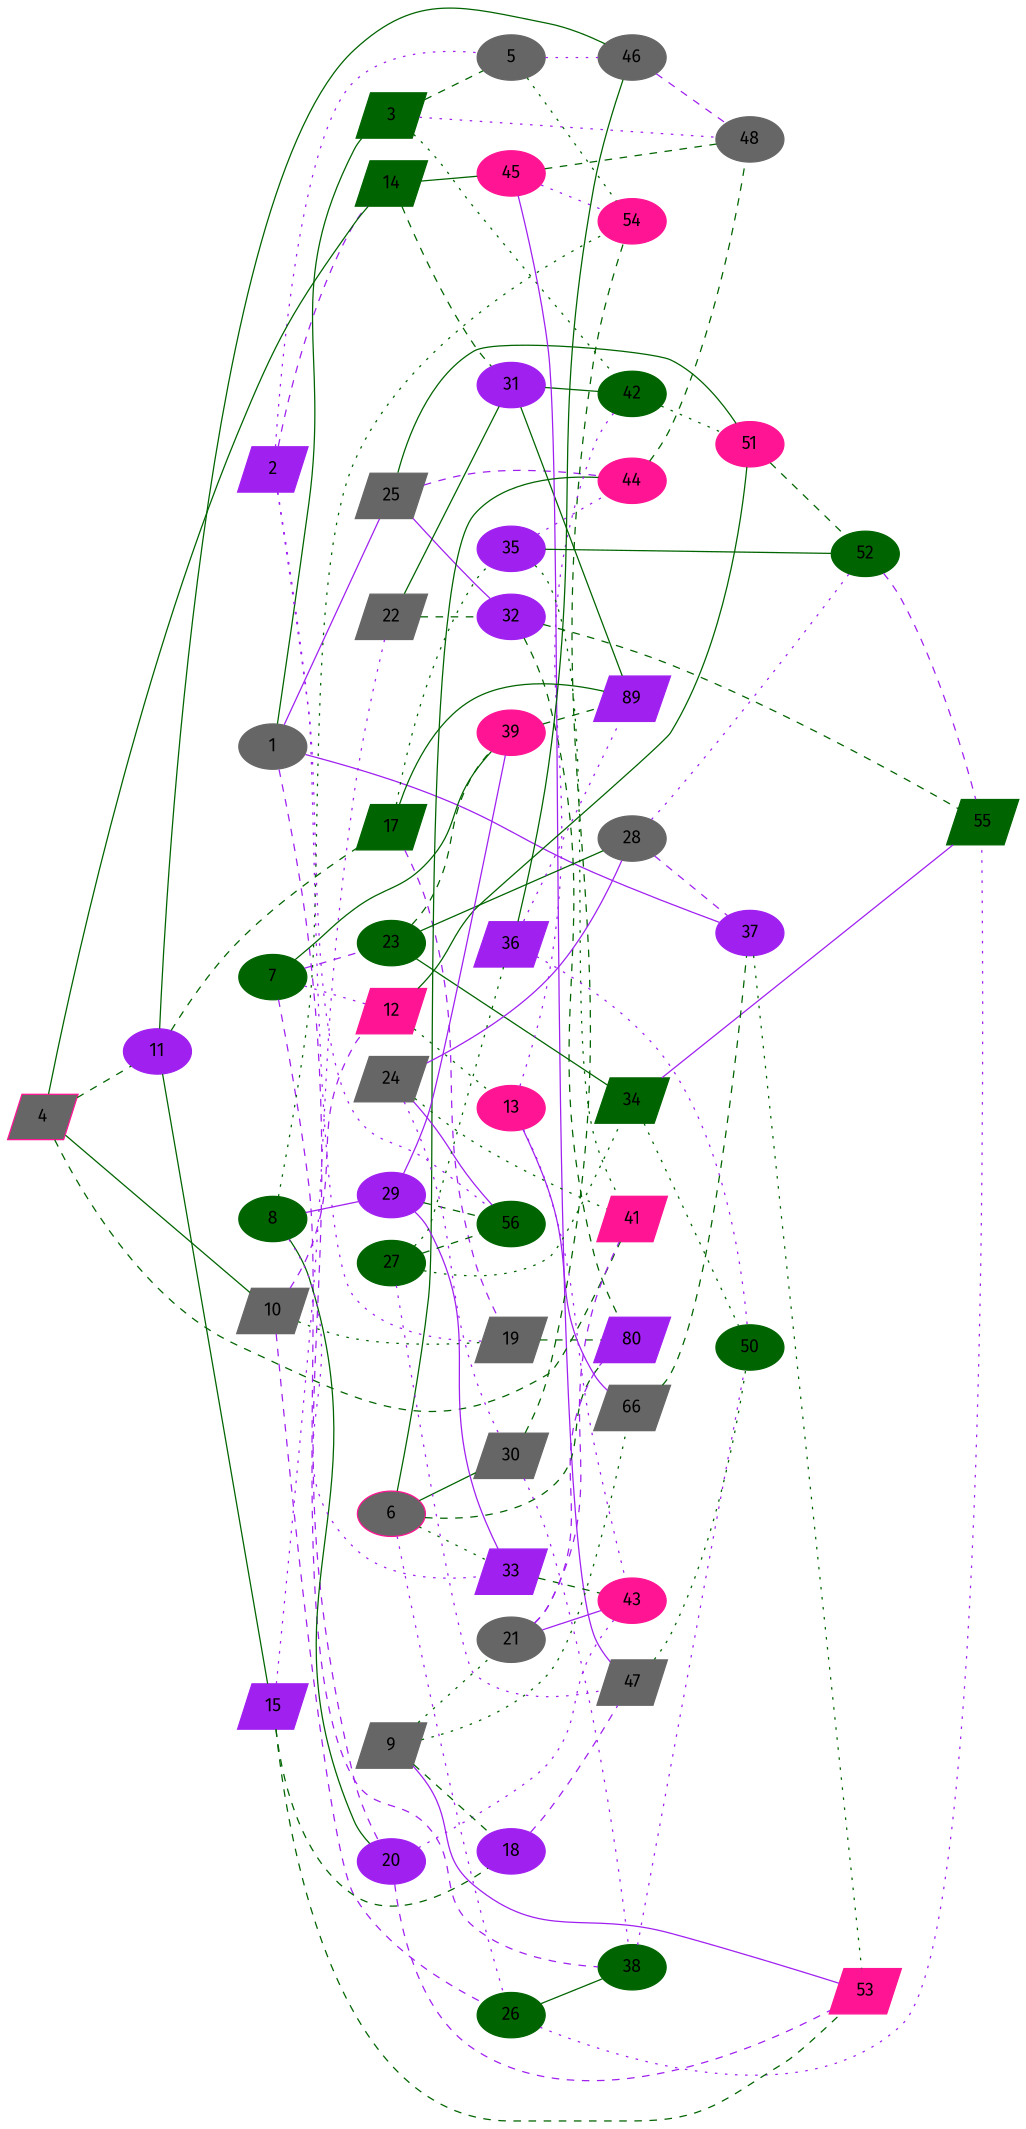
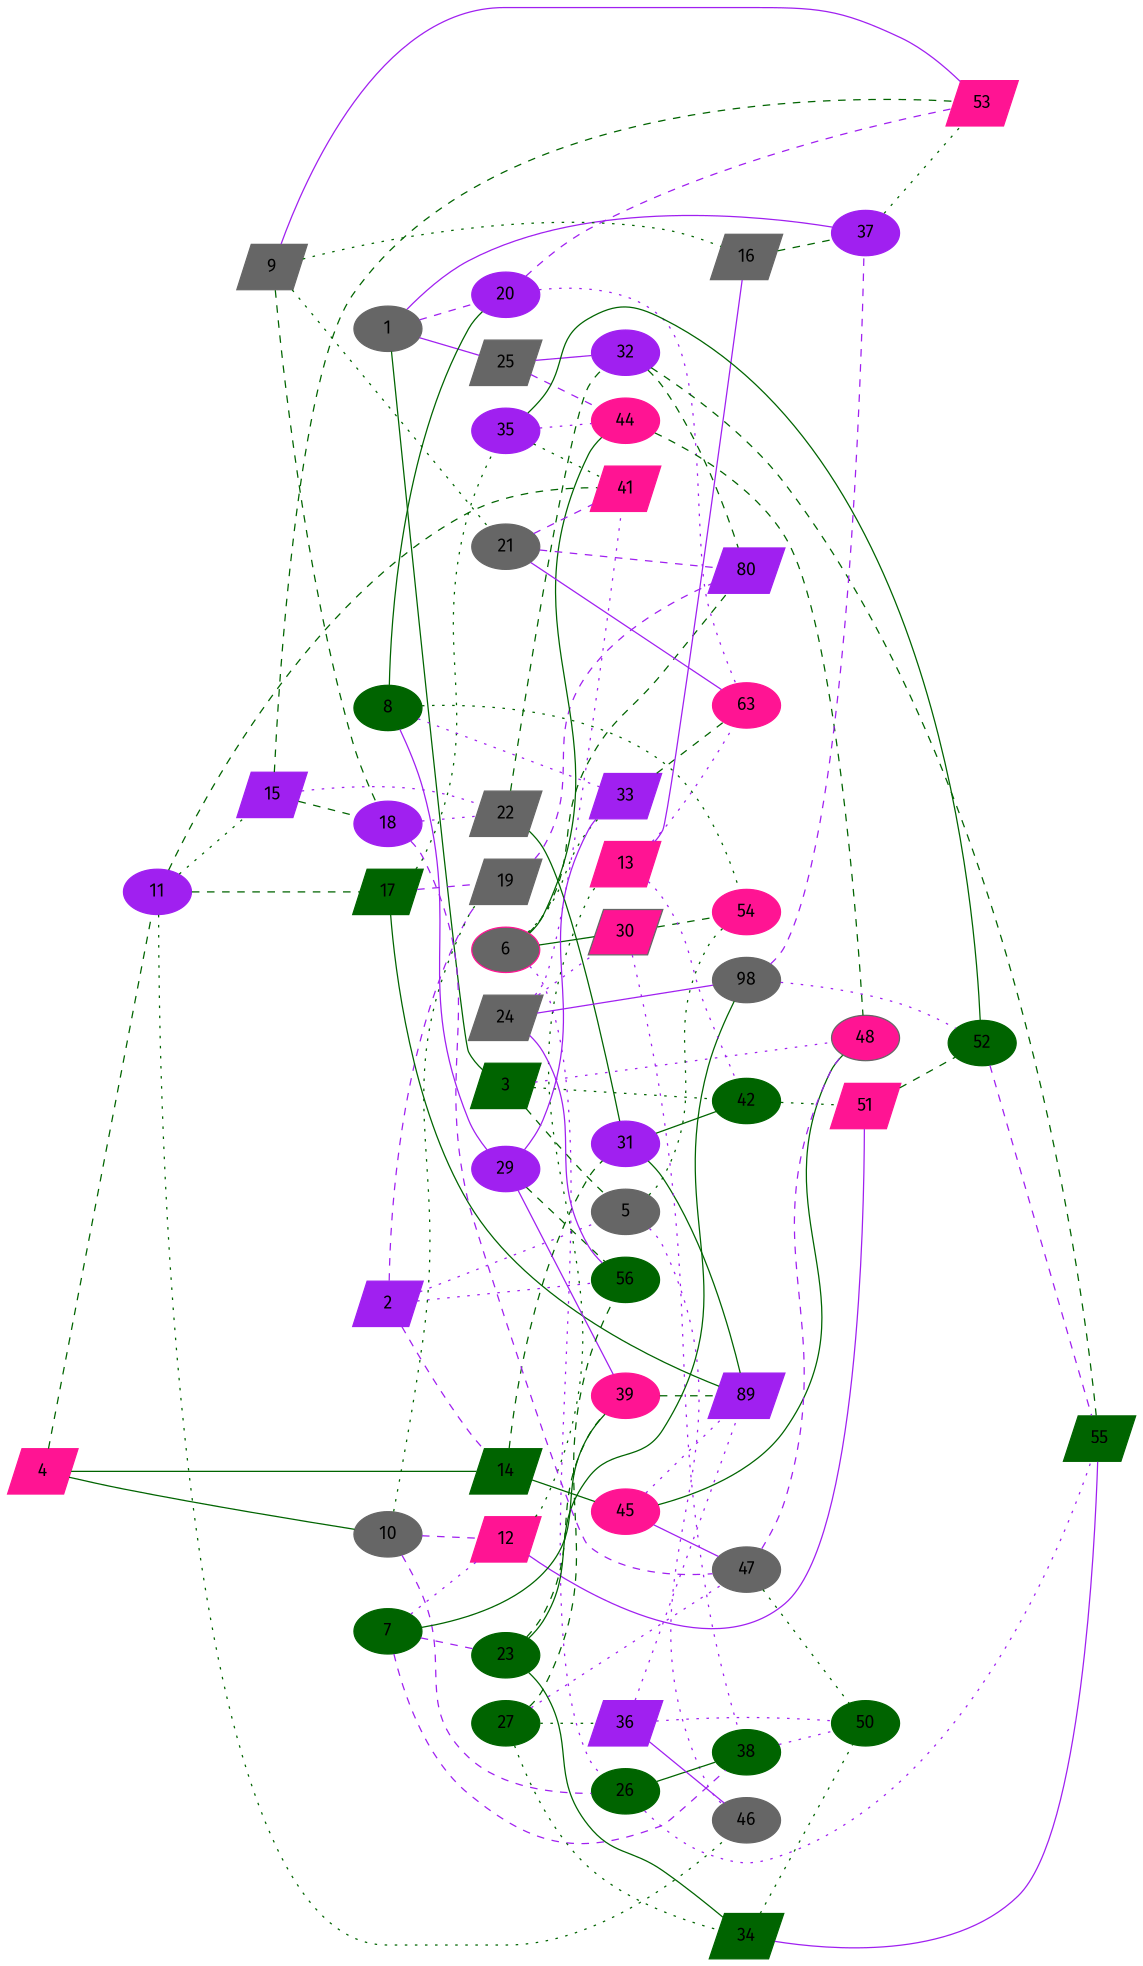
(691, 99) -> (800, 1301)
(750, 139) -> (866, 1038)
(631, 156) -> (821, 1317)
(572, 197) -> (680, 1460)
(534, 345) -> none
(227, 394) -> (216, 1645)
(750, 444) -> (866, 1106)
(567, 500) -> (694, 1778)
(641, 762) -> (829, 1510)
none -> (449, 819)
(632, 839) -> (747, 980)
(317, 965) -> (410, 1087)
(511, 1108) -> (626, 864)
(43, 1117) -> (43, 1471)
(506, 1161) -> (590, 744)
(273, 1311) -> (388, 1534)
(571, 1340) -> (577, 692)
(215, 1379) -> (212, 846)
(347, 1394) -> (336, 619)
(632, 1408) -> (747, 257)
(511, 1456) -> (626, 932)
(632, 1601) -> (747, 705)
(632, 1683) -> (747, 1570)
